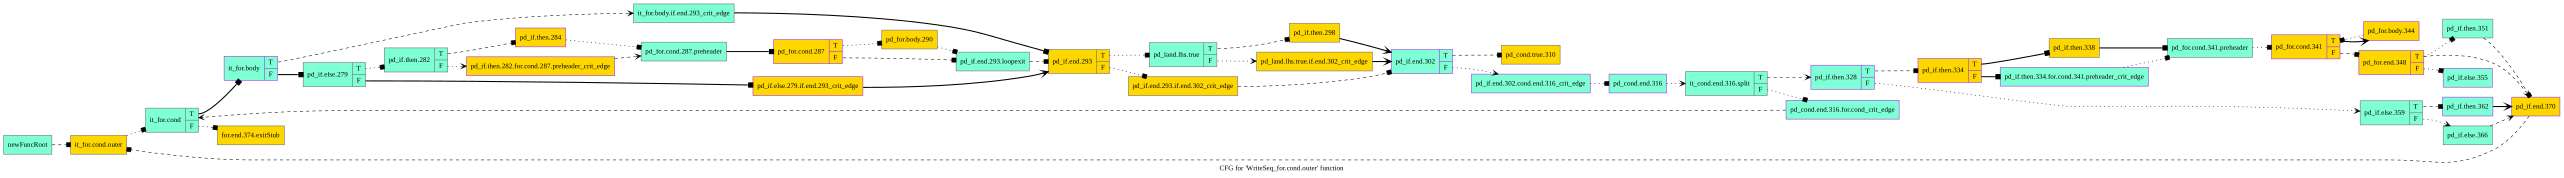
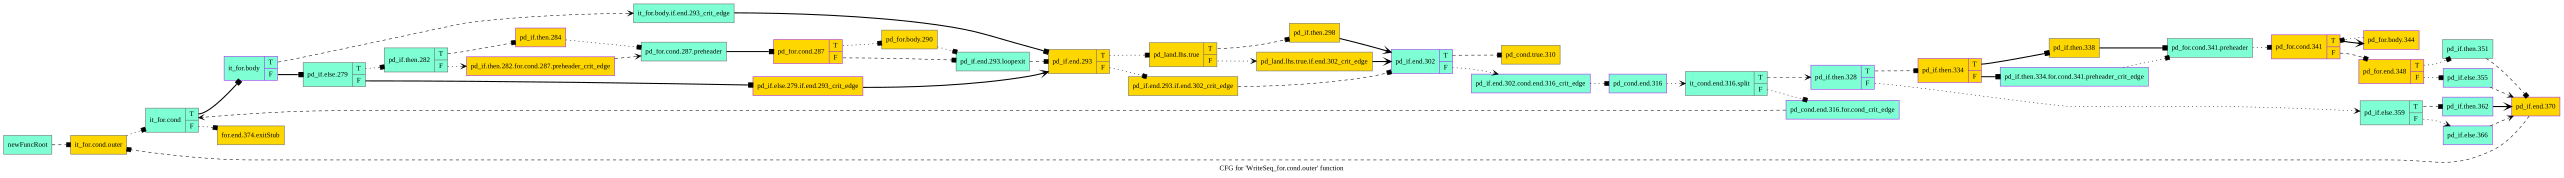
(1183, 55) -> (1183, 55)
(2481, 59) -> (2499, 91)
(2468, 135) -> (2468, 135)
